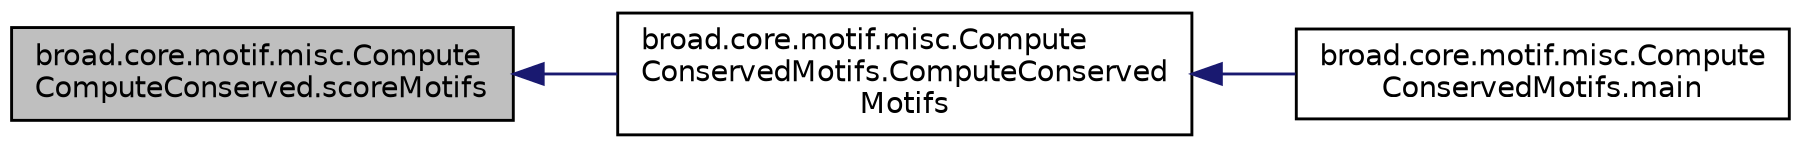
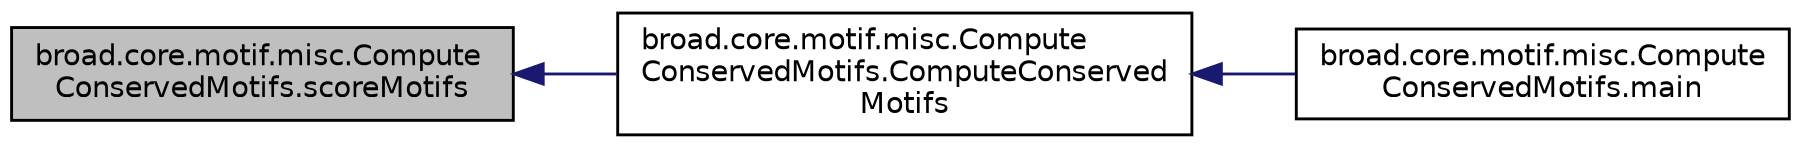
(262, 74) -> (262, 74)
